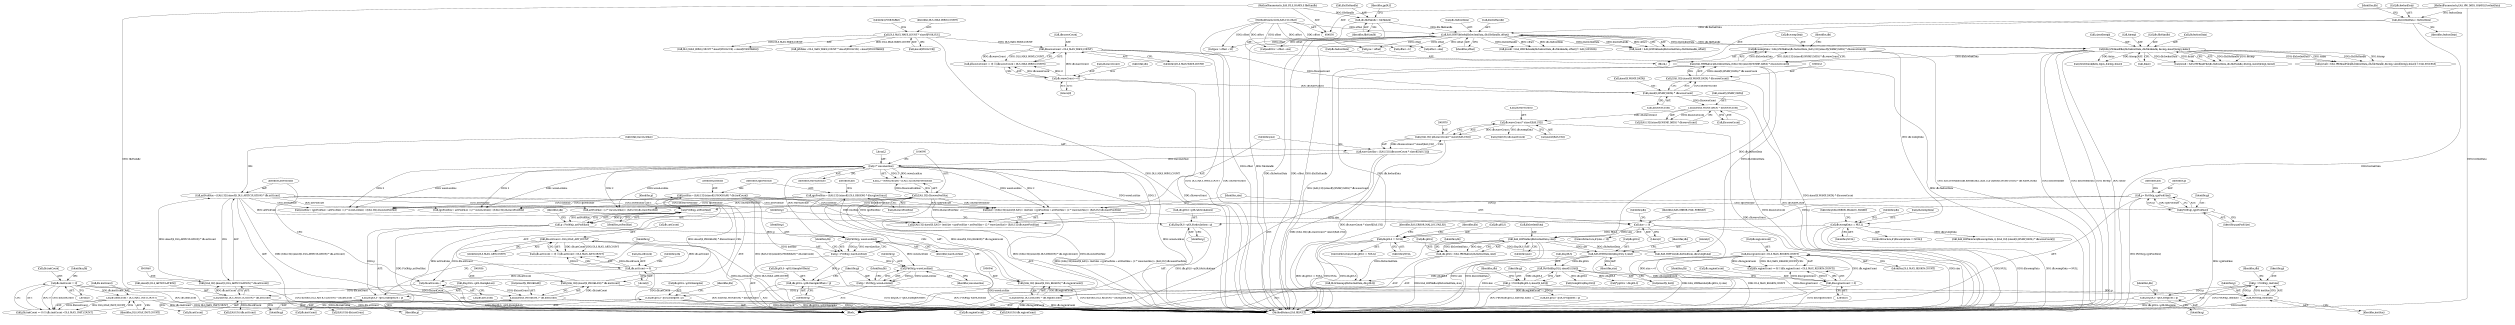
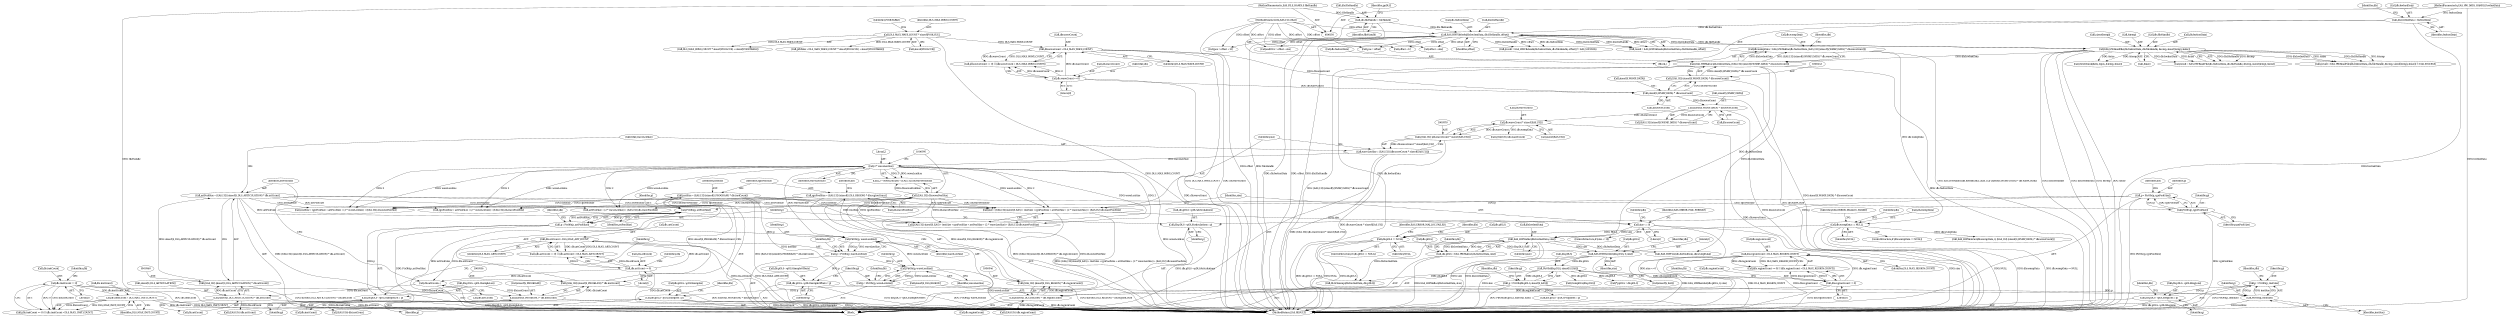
none -> (2436, 26)
none -> (926, 283)
none -> (2184, 283)
